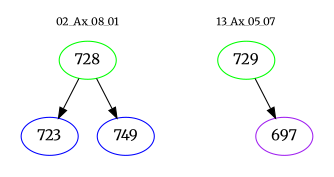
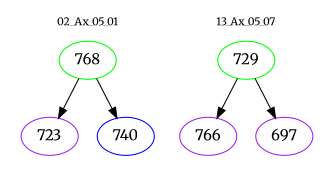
(88, 23) -> (88, 23)
(88, 60) -> (88, 60)
(50, 136) -> (50, 136)
(126, 136) -> (126, 136)
none -> (208, 136)
